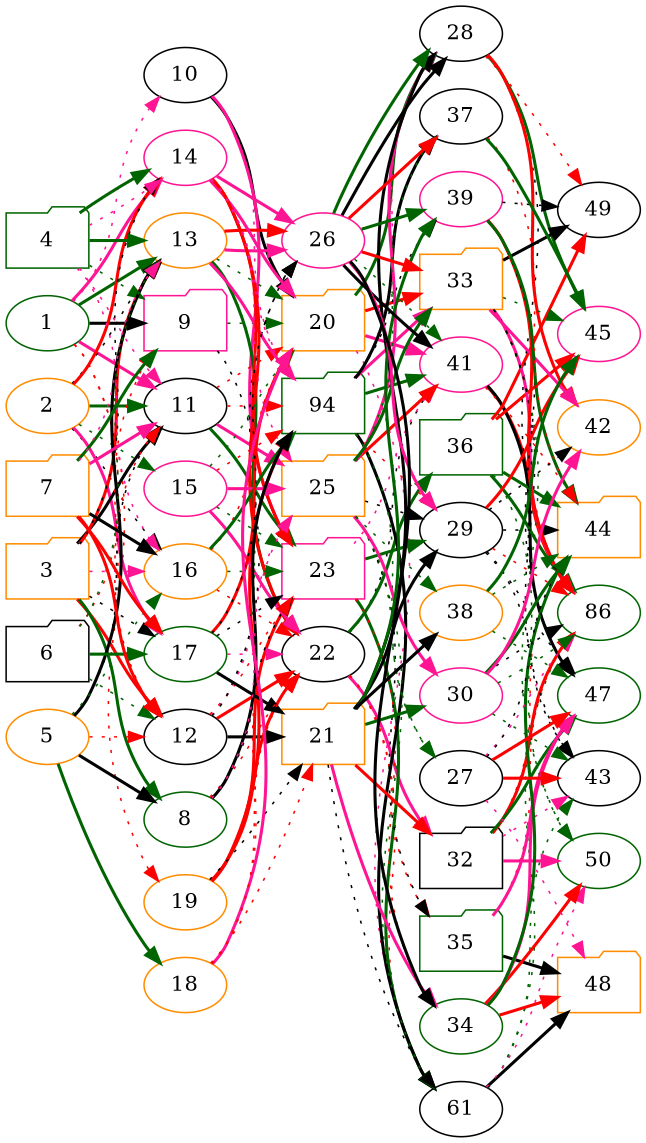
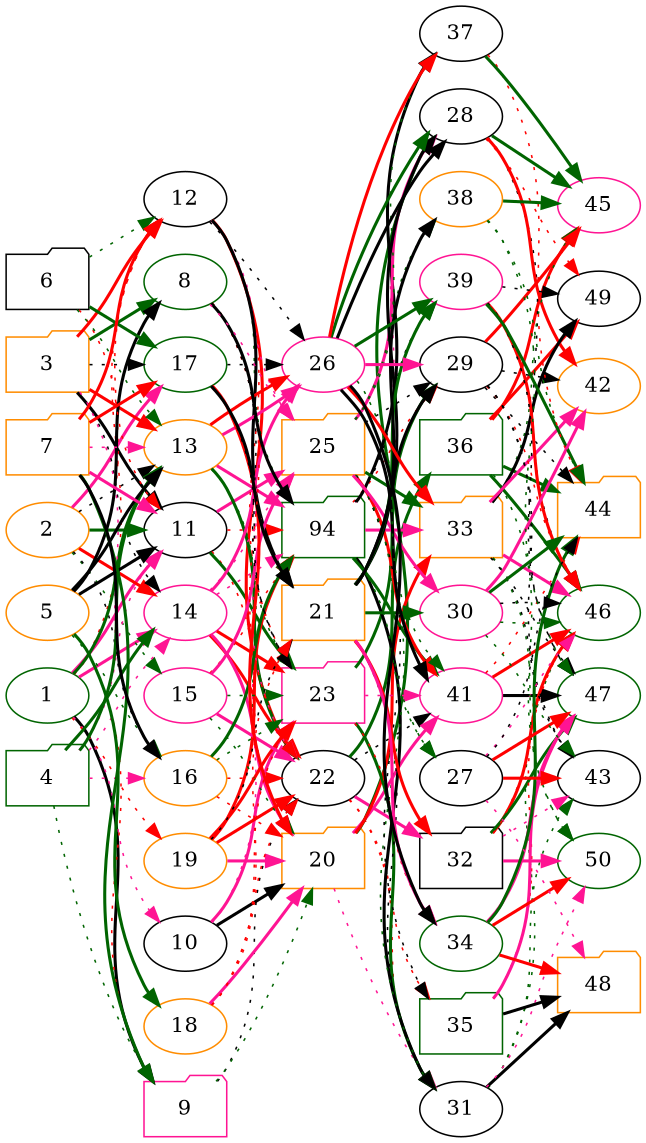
(116, 579) -> (110, 575)
(599, 613) -> (599, 613)
none -> (247, 861)
(461, 1109) -> (461, 1109)
